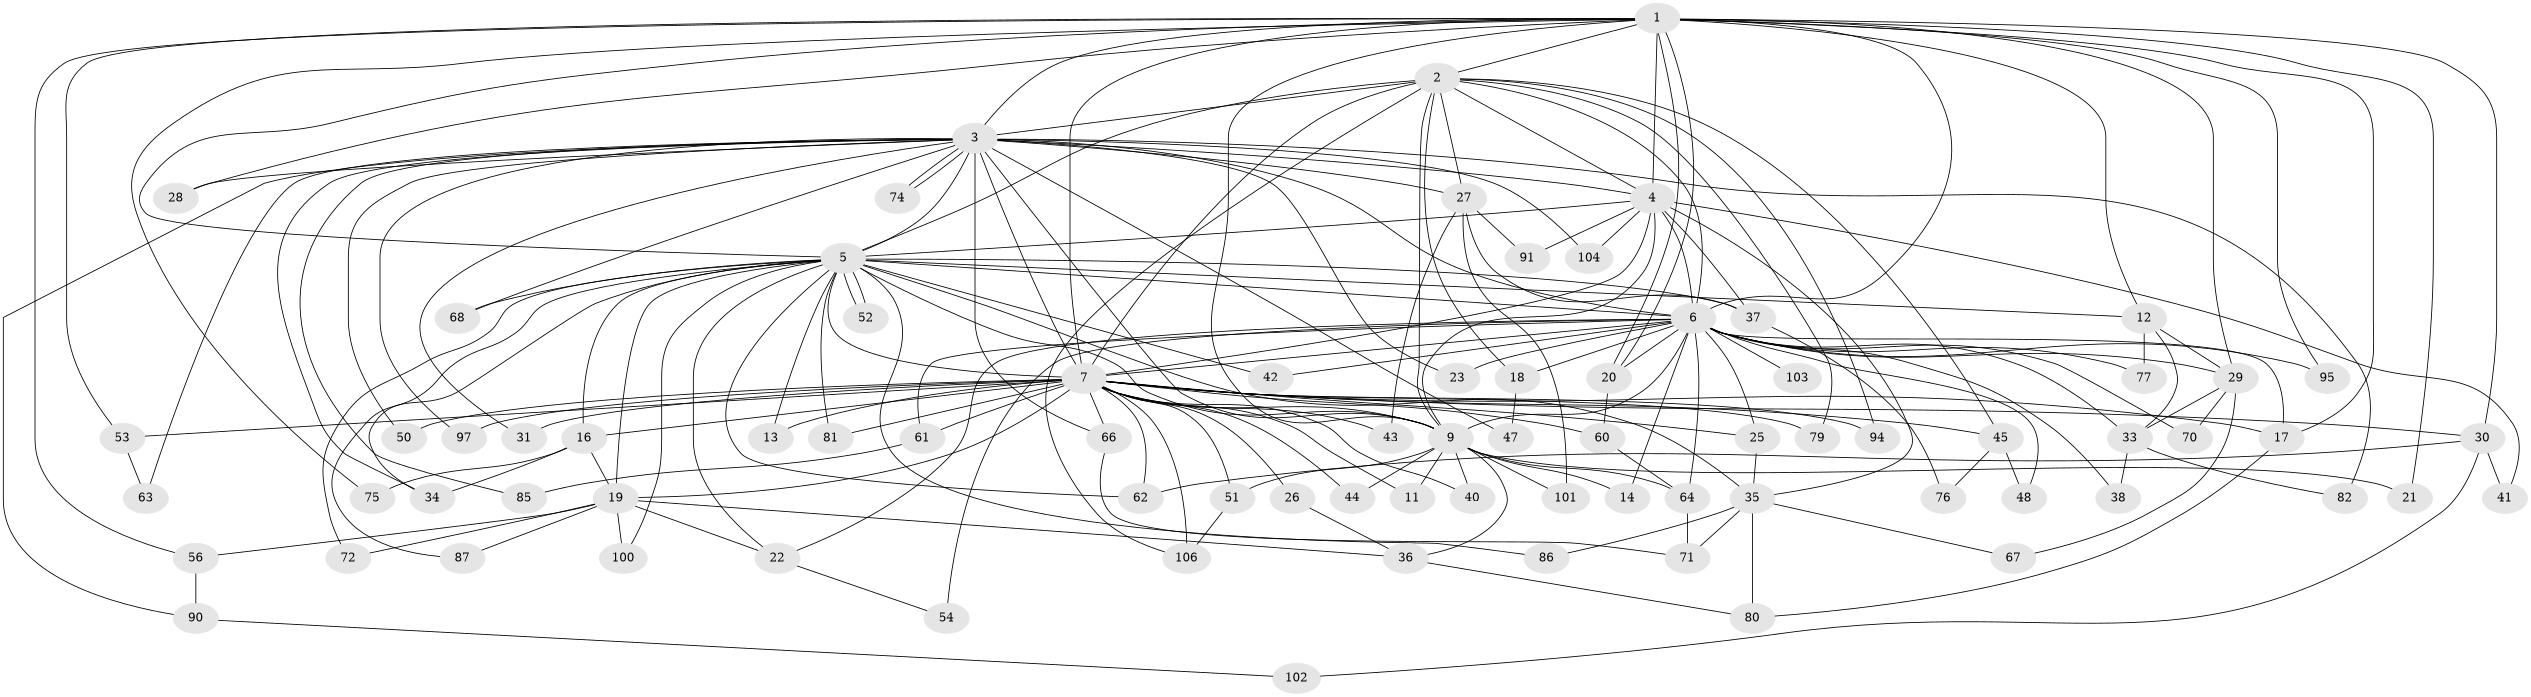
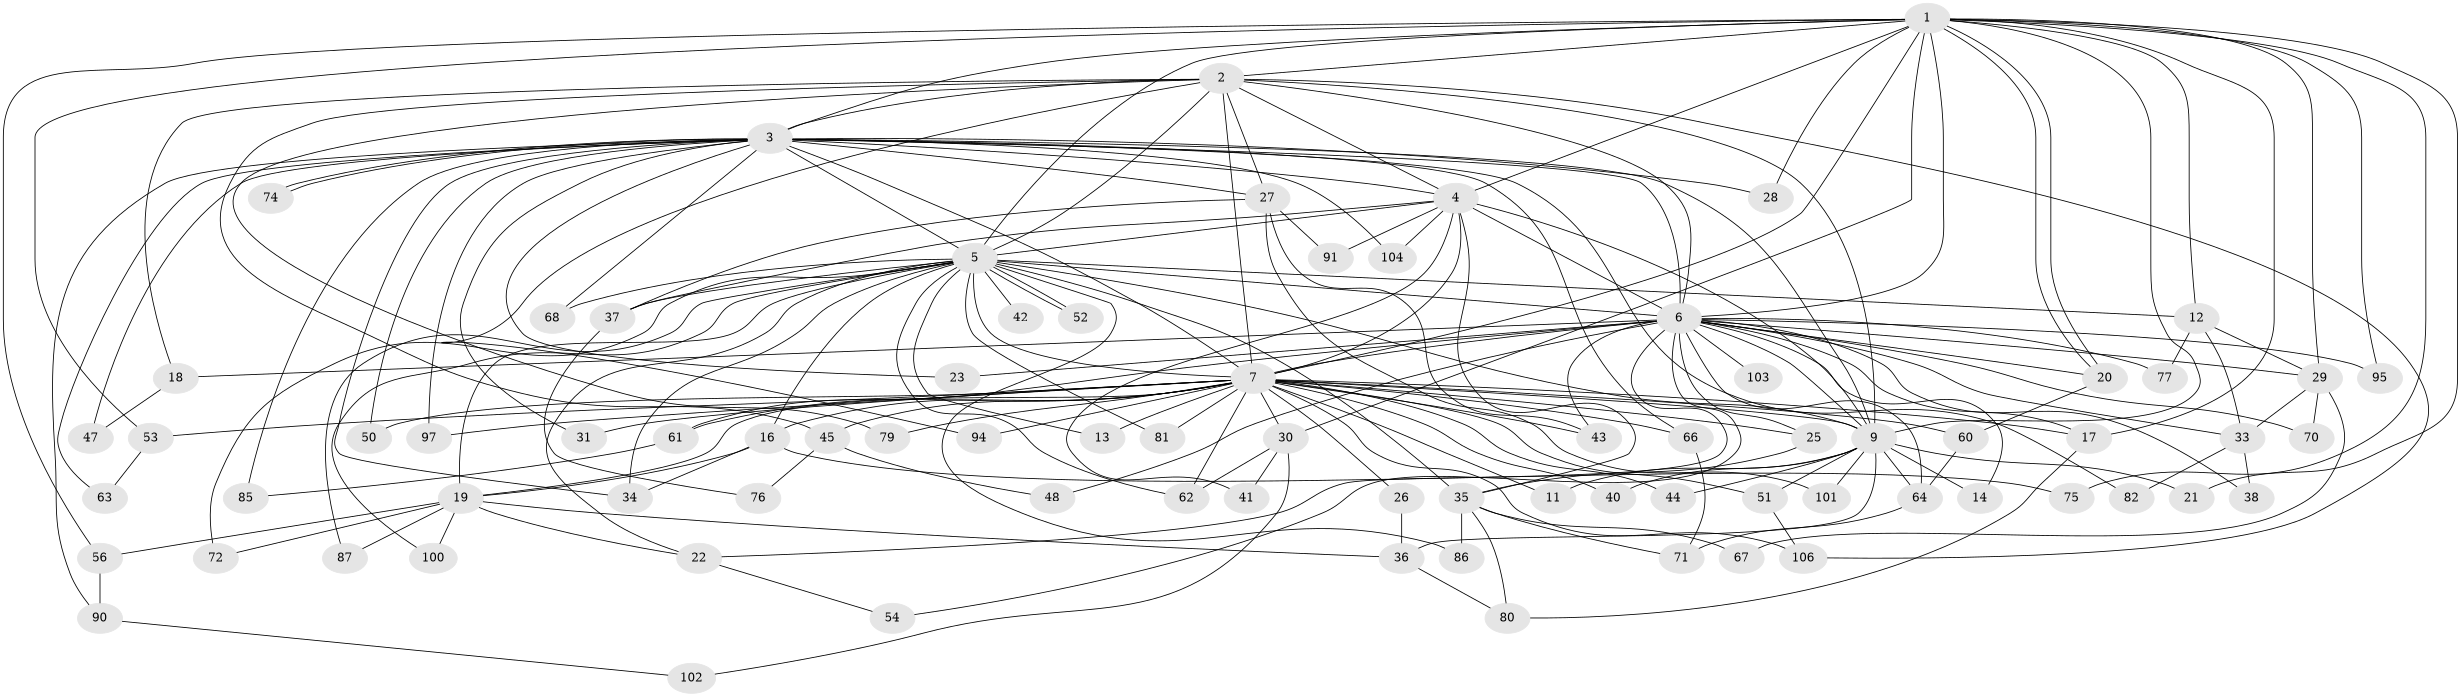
(1473, 350) -> (1582, 352)
